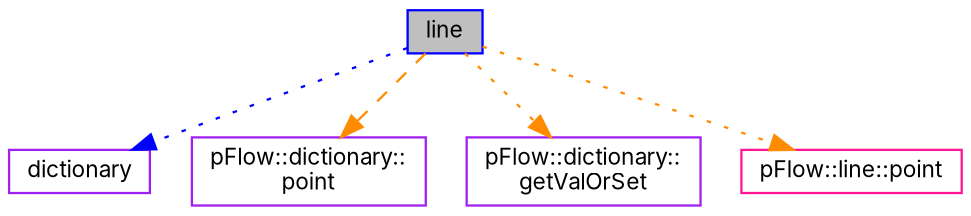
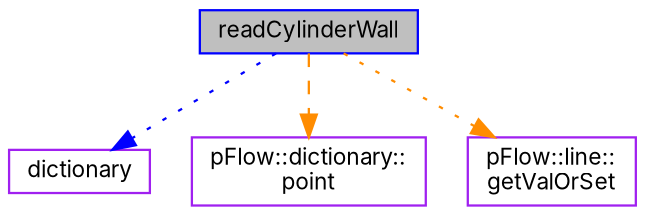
(445, 32) -> (309, 32)
(584, 171) -> (552, 171)
(852, 171) -> none
